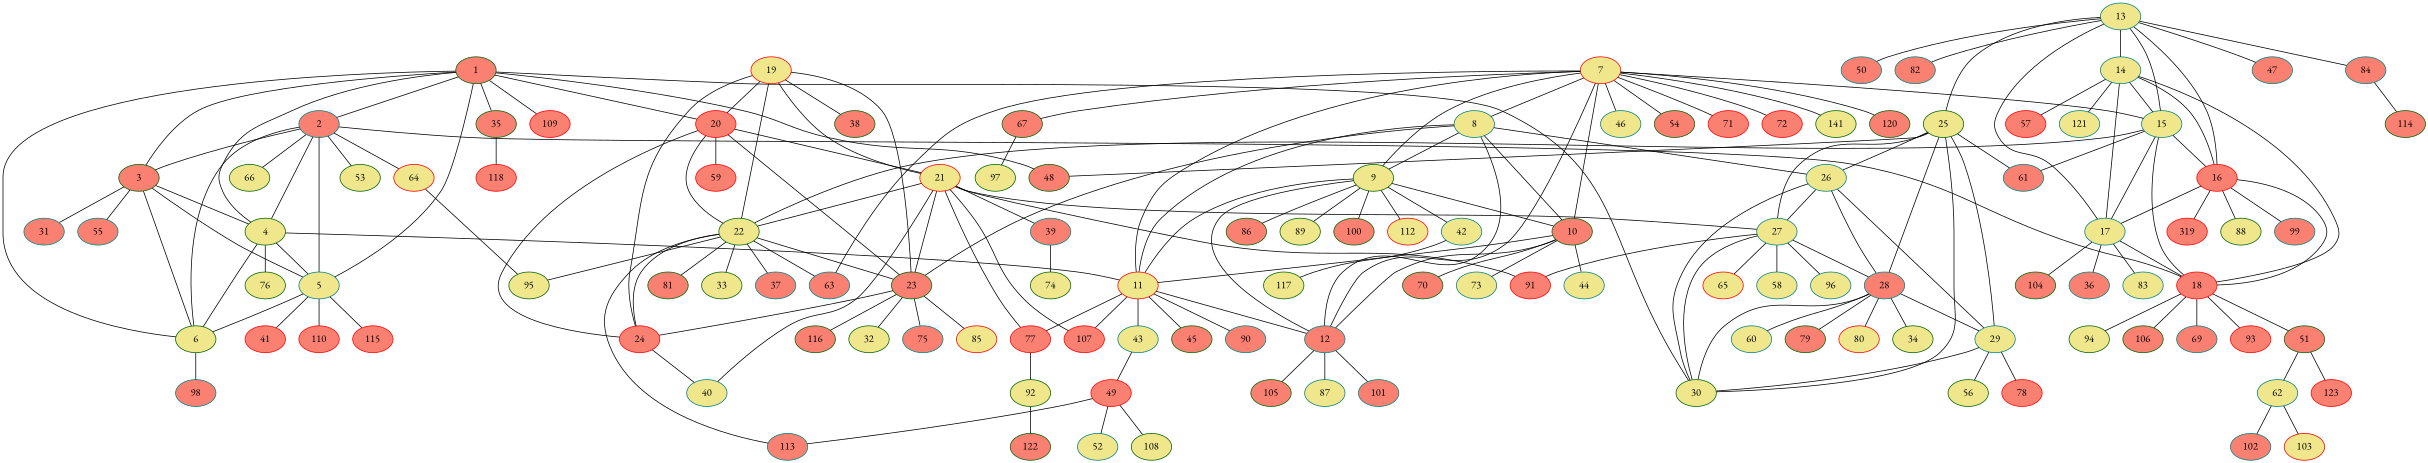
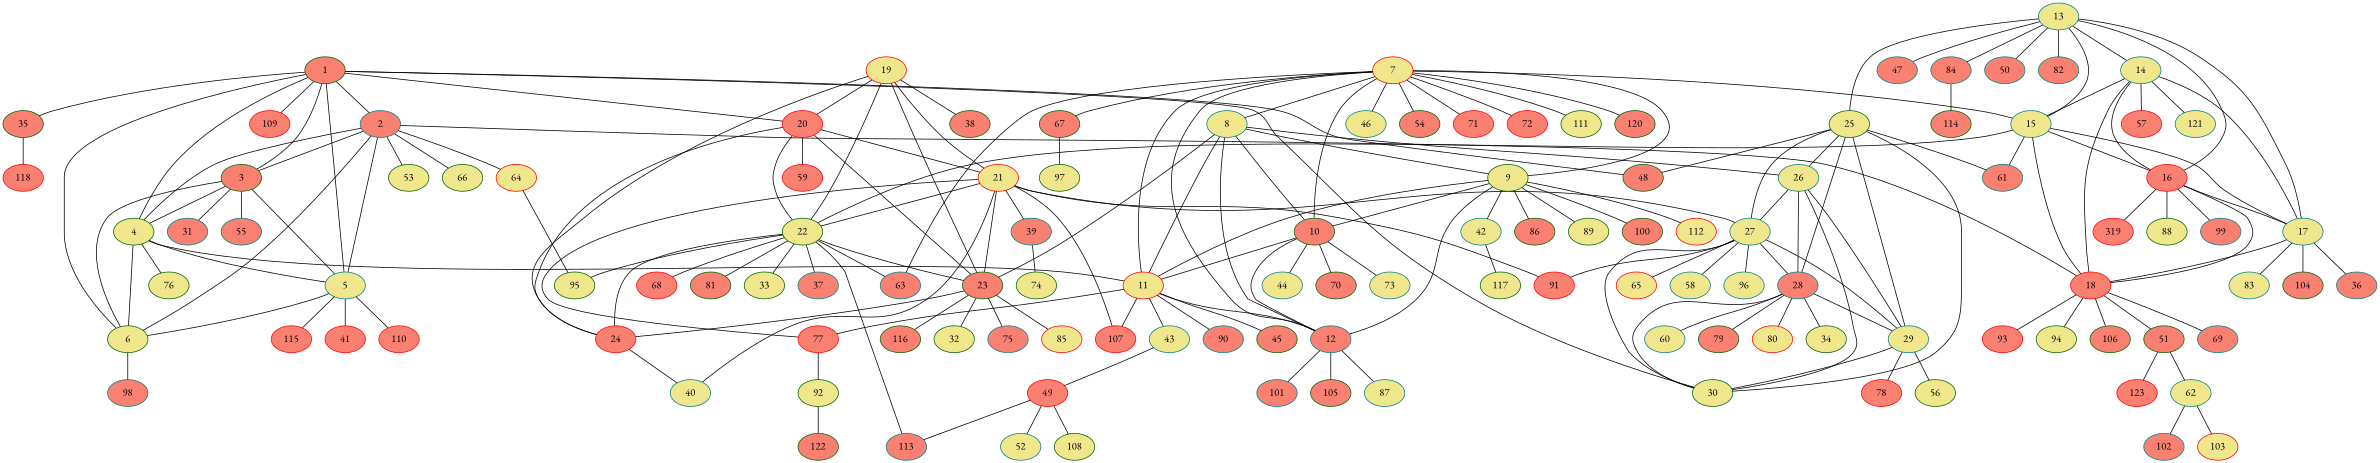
(1836, 124) -> (1581, 124)
none -> (1835, 279)
none -> (657, 285)
